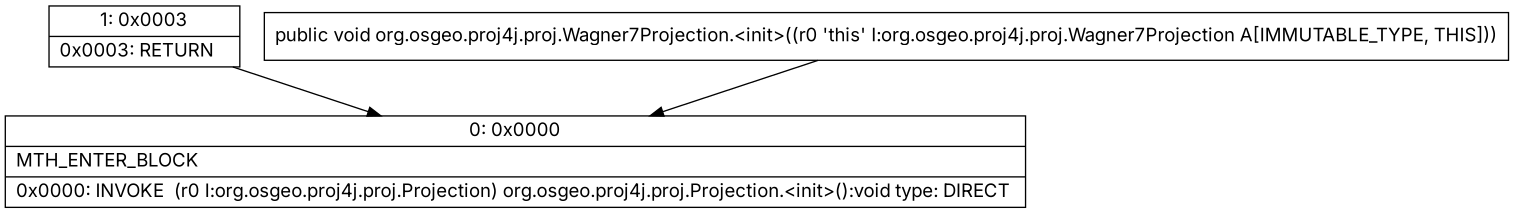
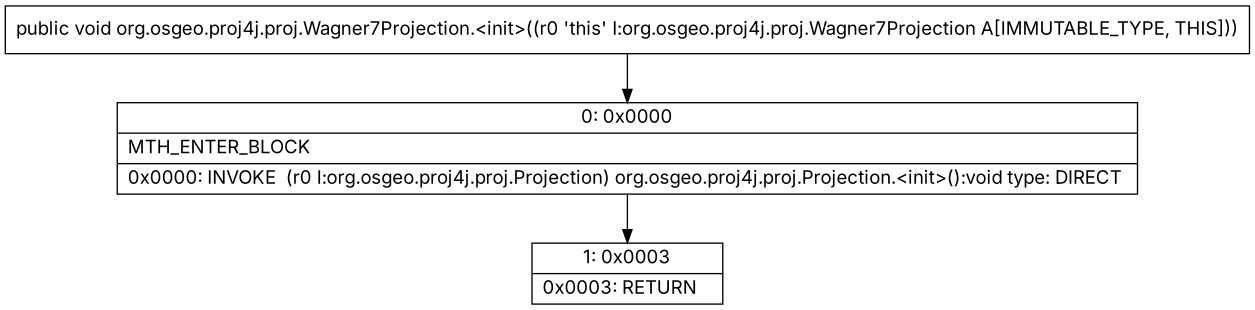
(300, 89) -> (627, 212)
